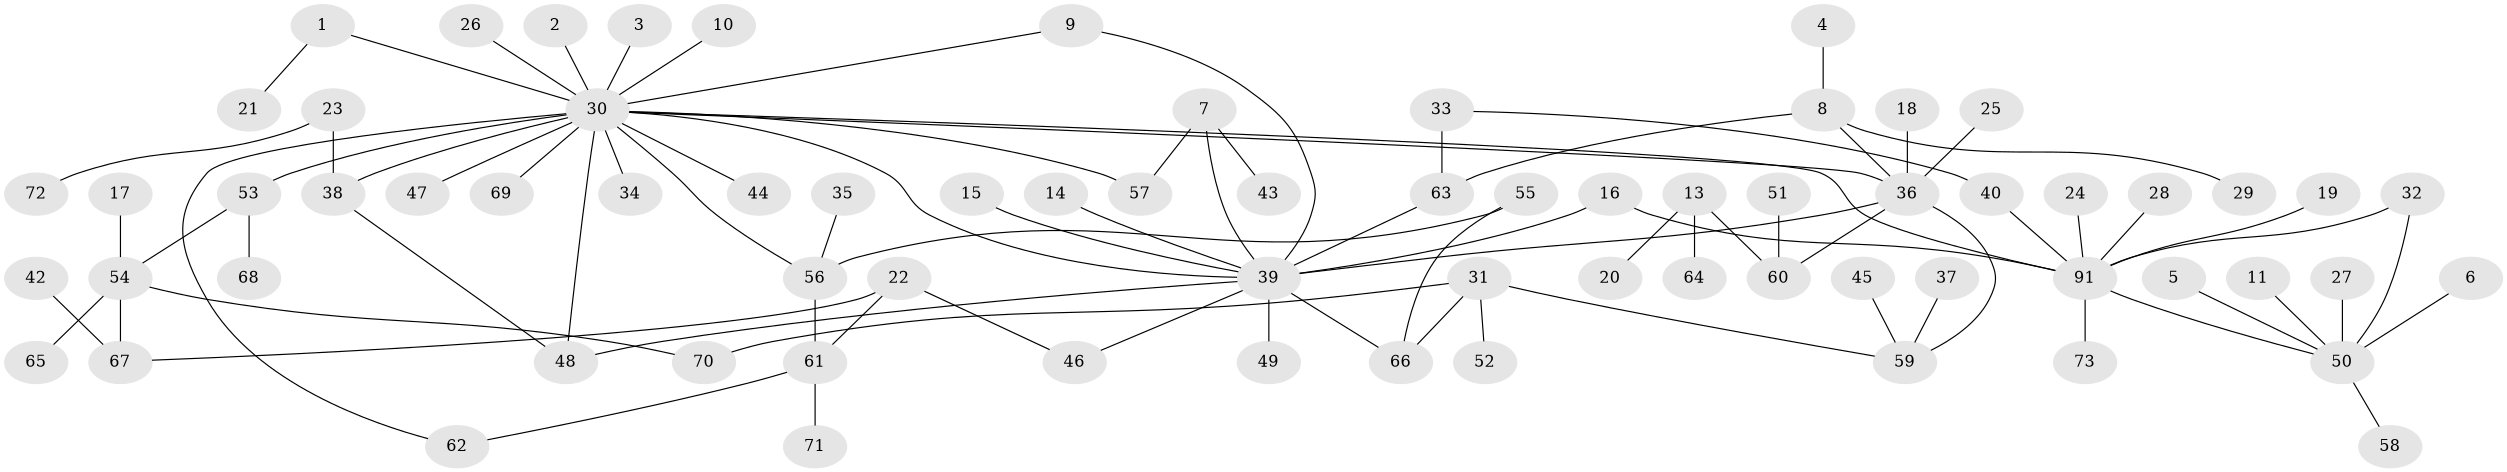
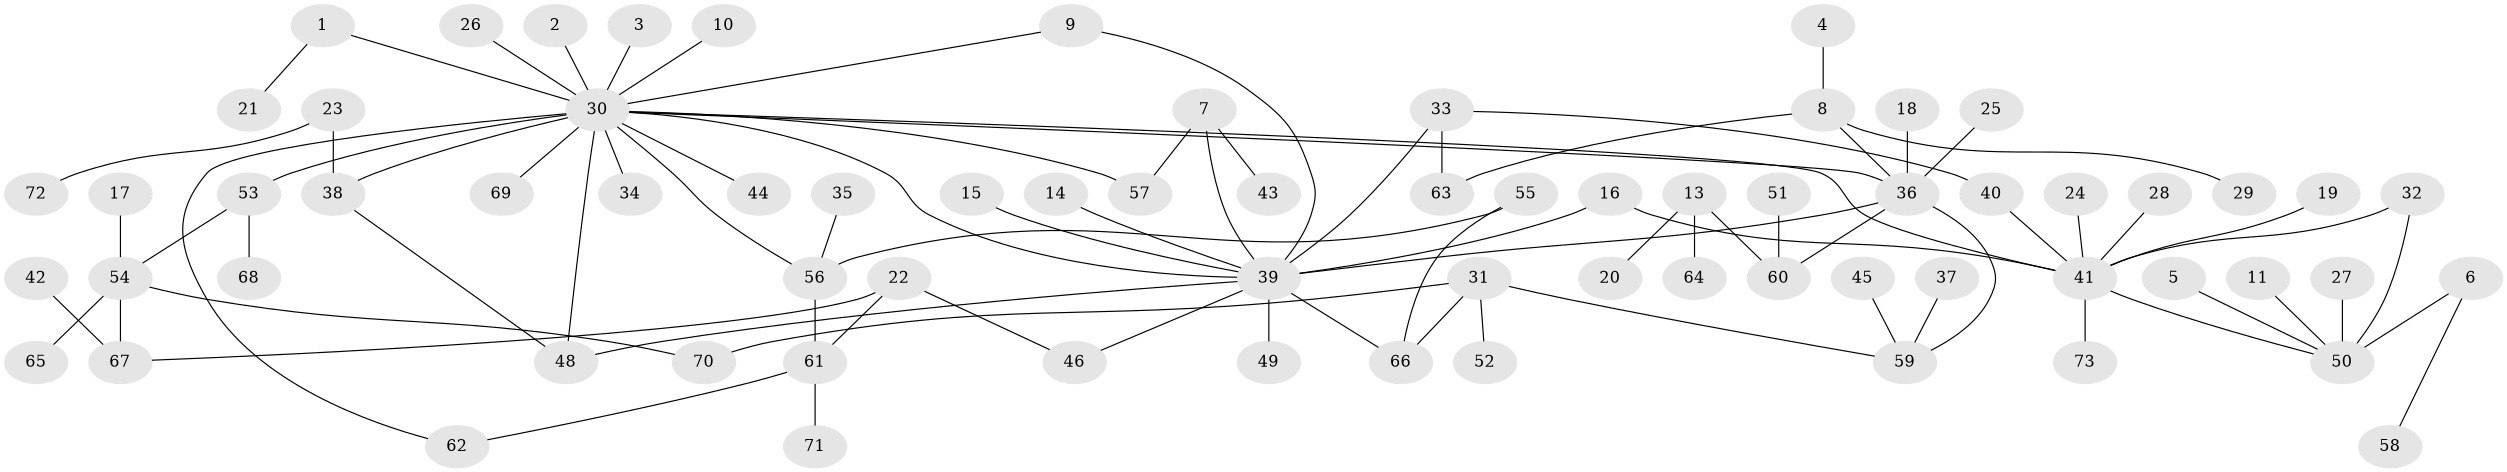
(417, 194) -> none
(1371, 229) -> (1364, 201)
(2085, 278) -> (2085, 278)
(2366, 405) -> (2431, 362)
